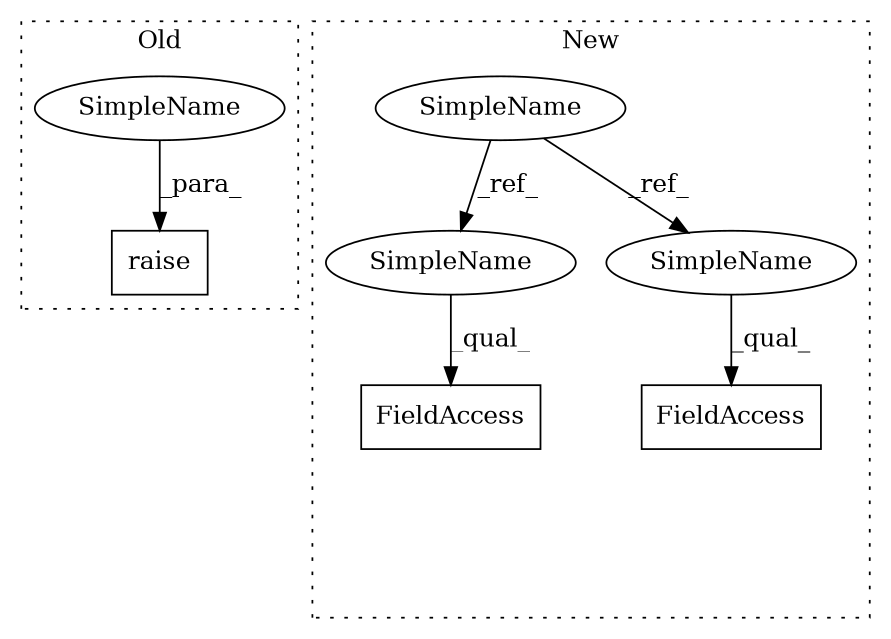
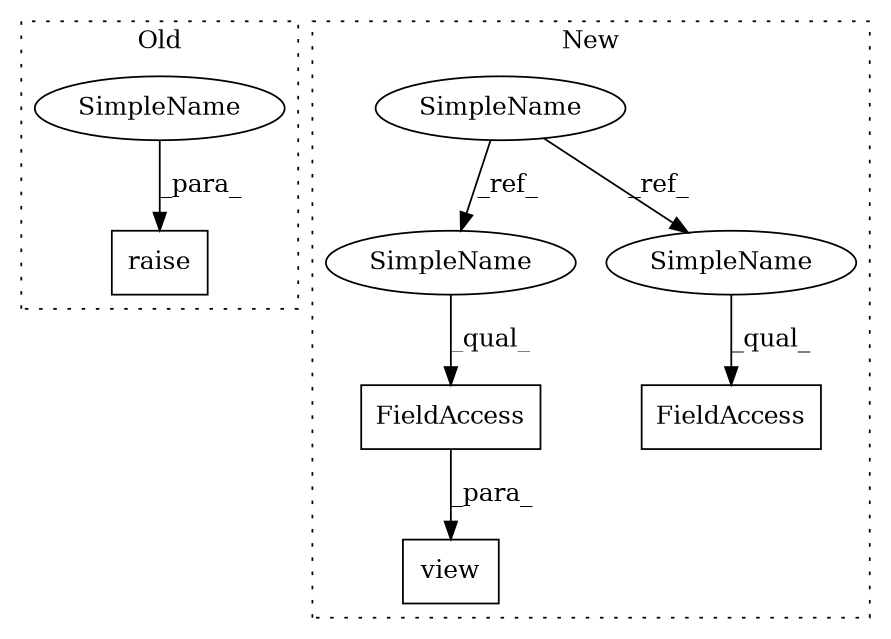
none -> (451, 572)
